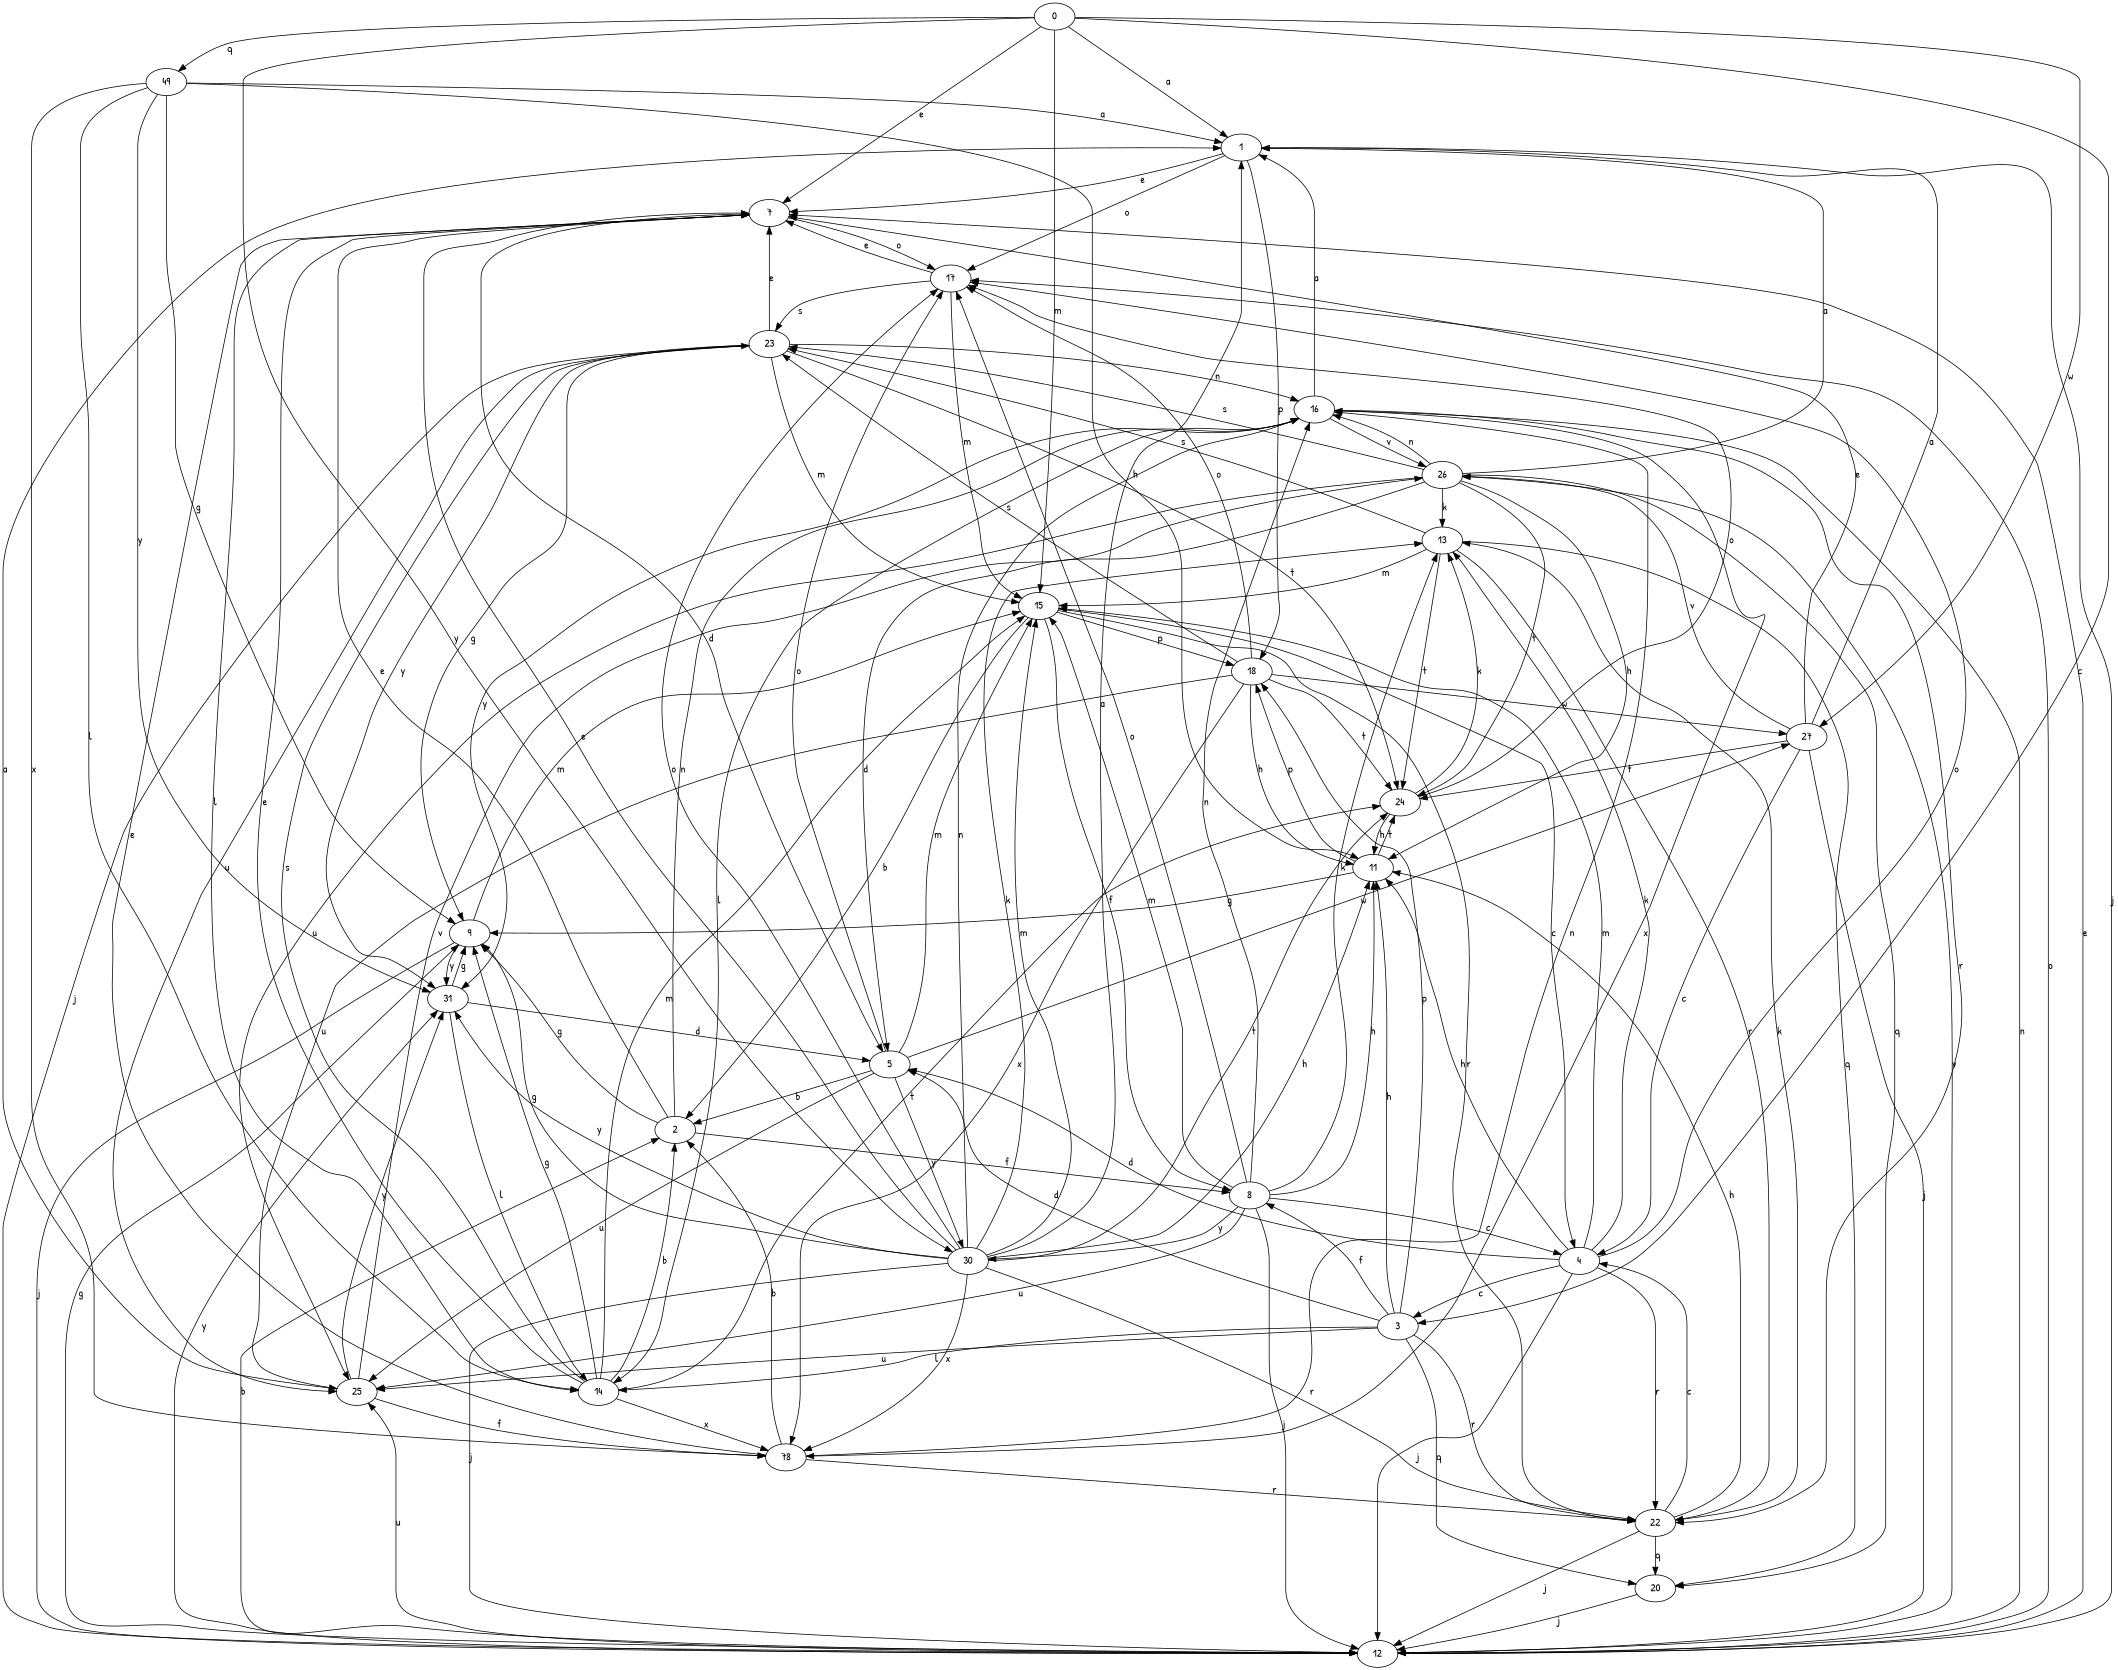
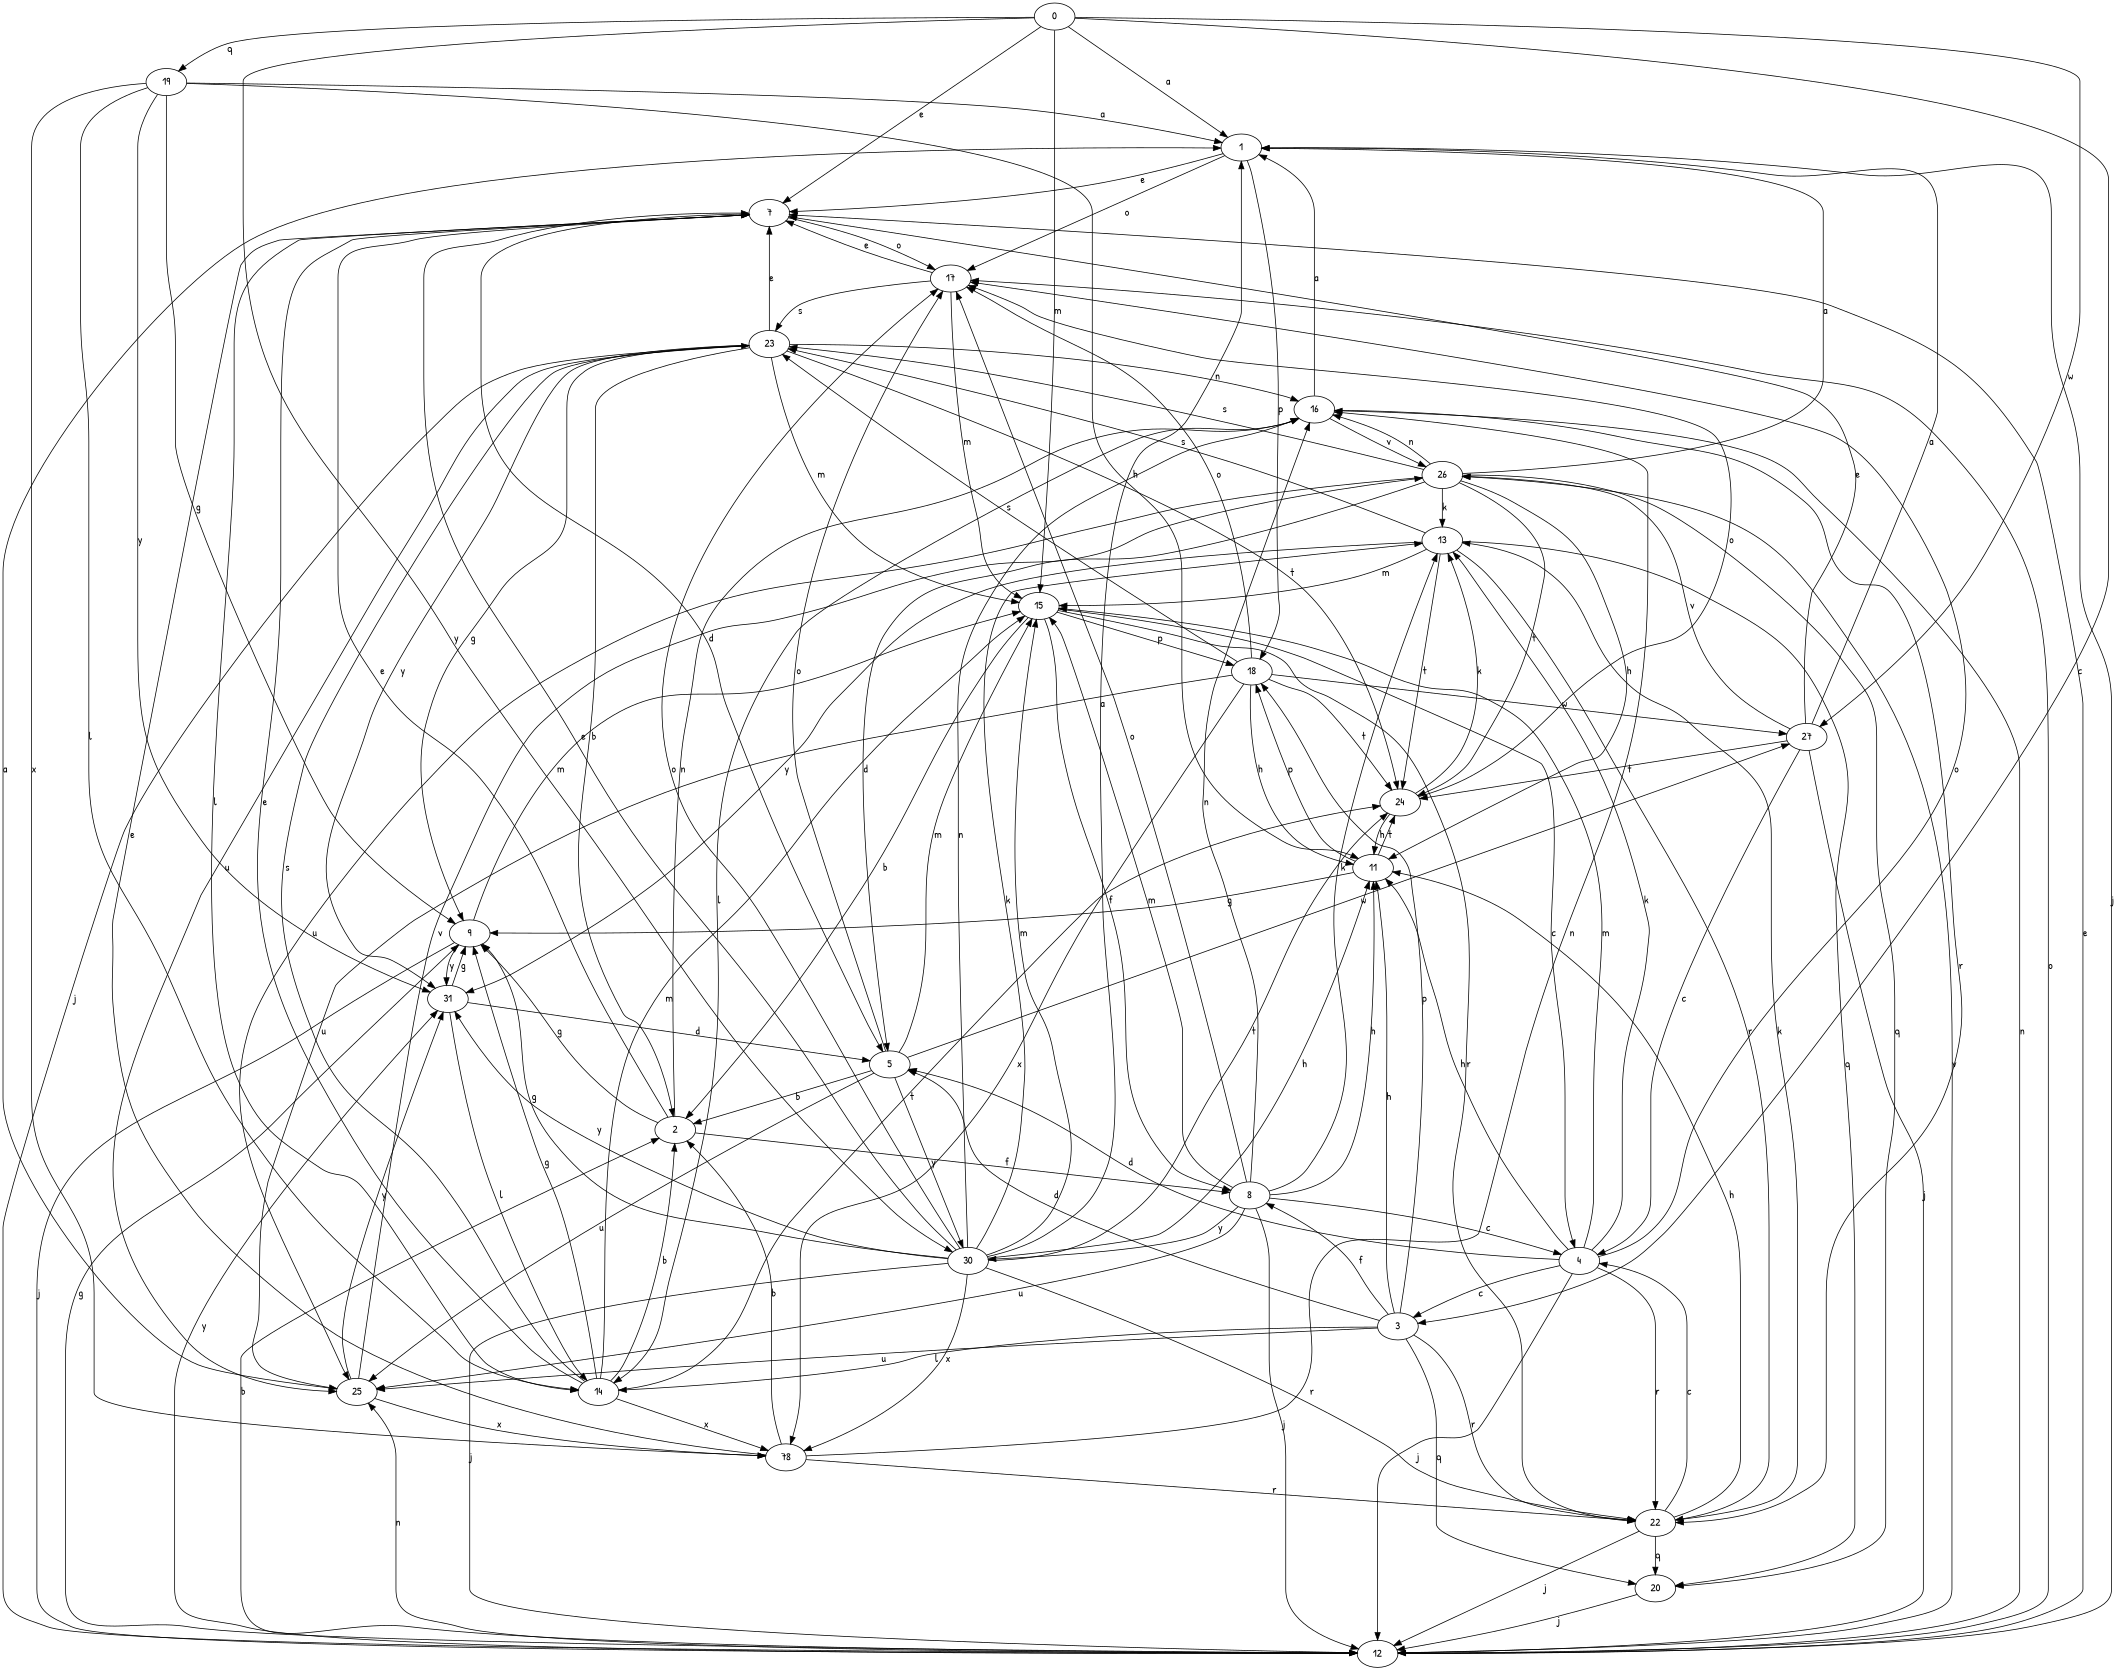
(166, 82) -> (166, 82)
(727, 548) -> (892, 644)
none -> (595, 662)
(1587, 1037) -> none
(499, 1425) -> (499, 1425)
(398, 1523) -> (398, 1523)
